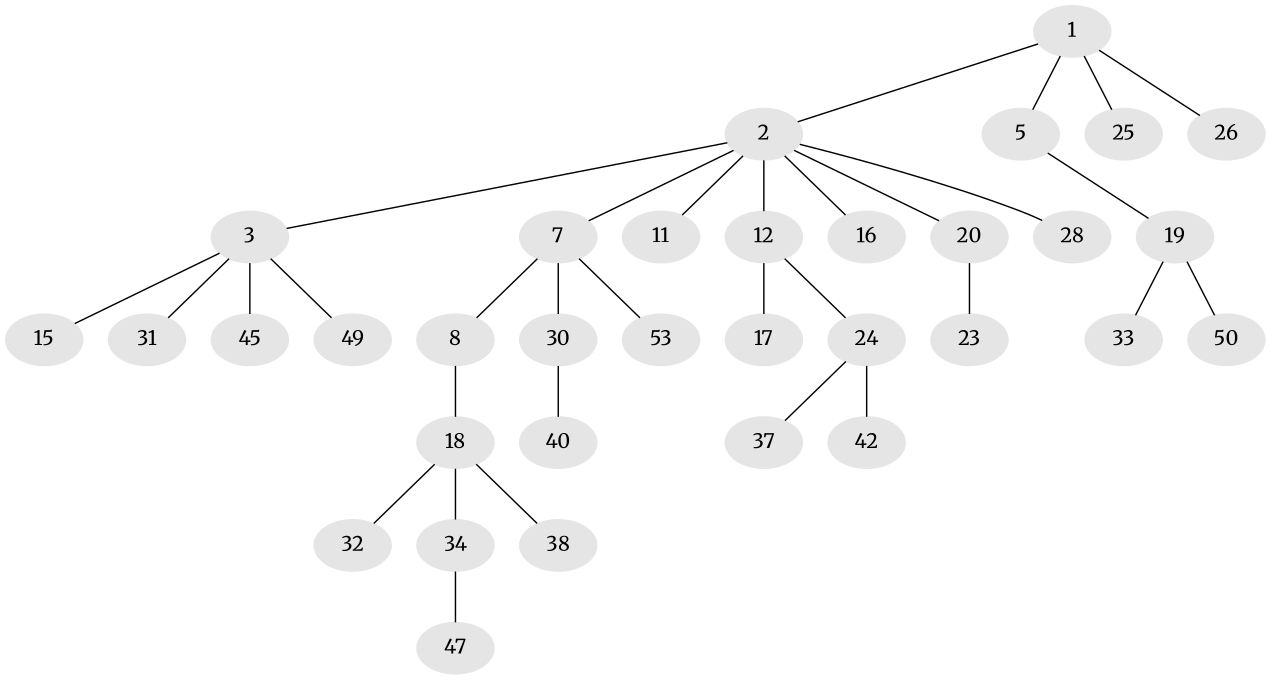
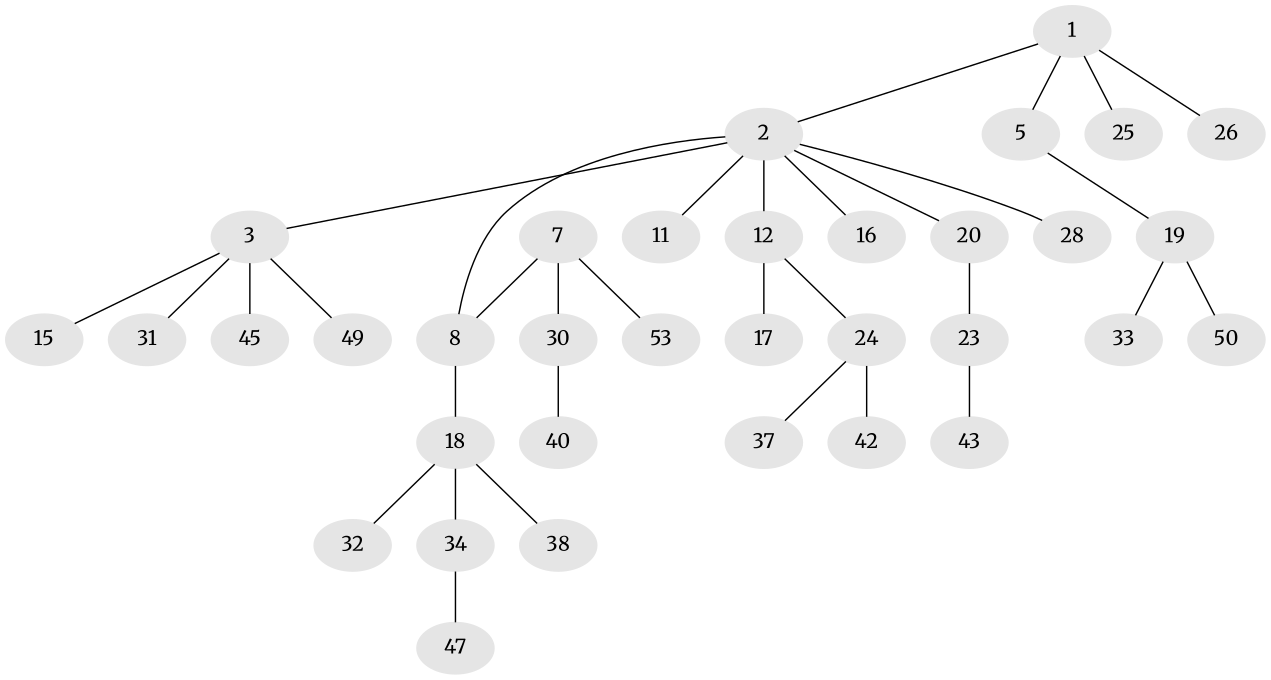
(661, 186) -> (533, 191)
none -> (969, 443)
